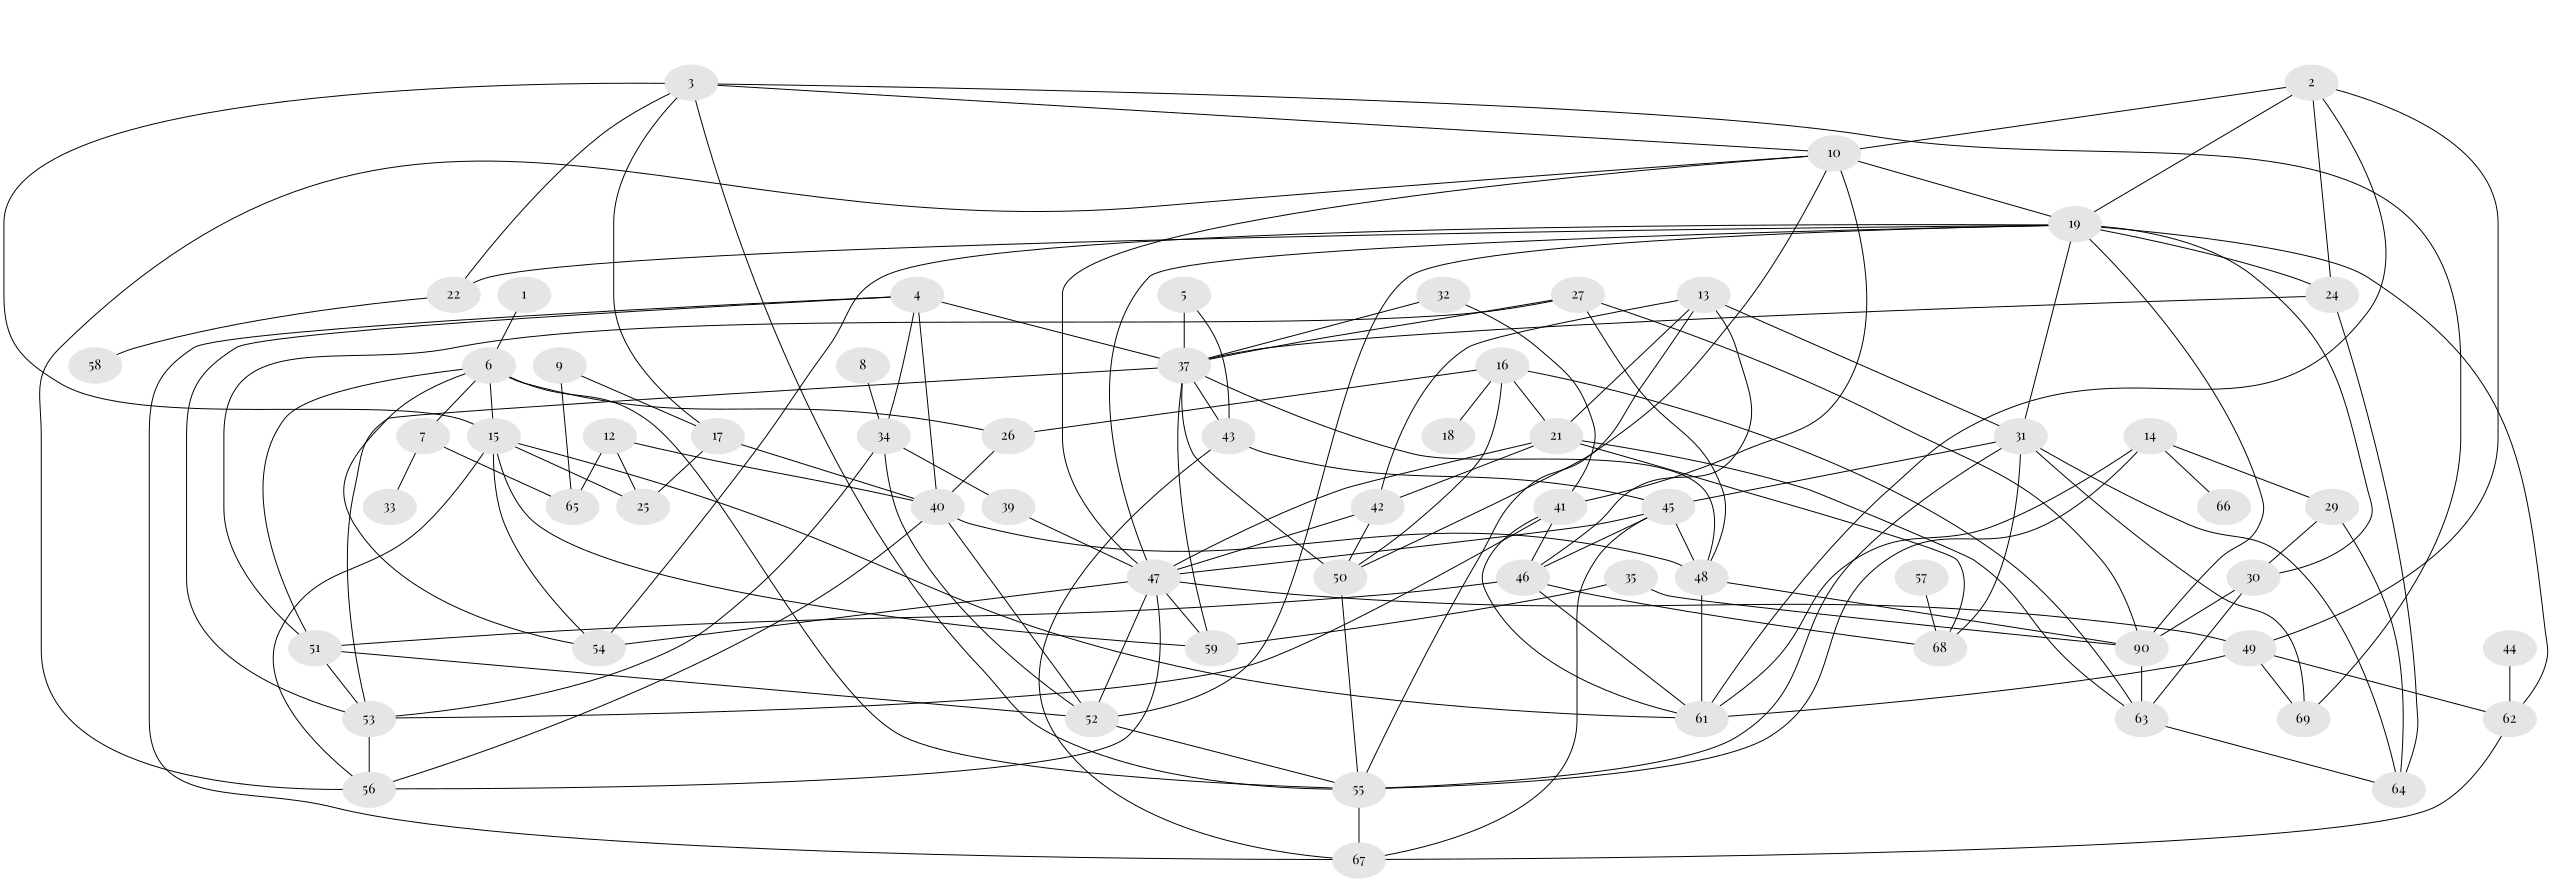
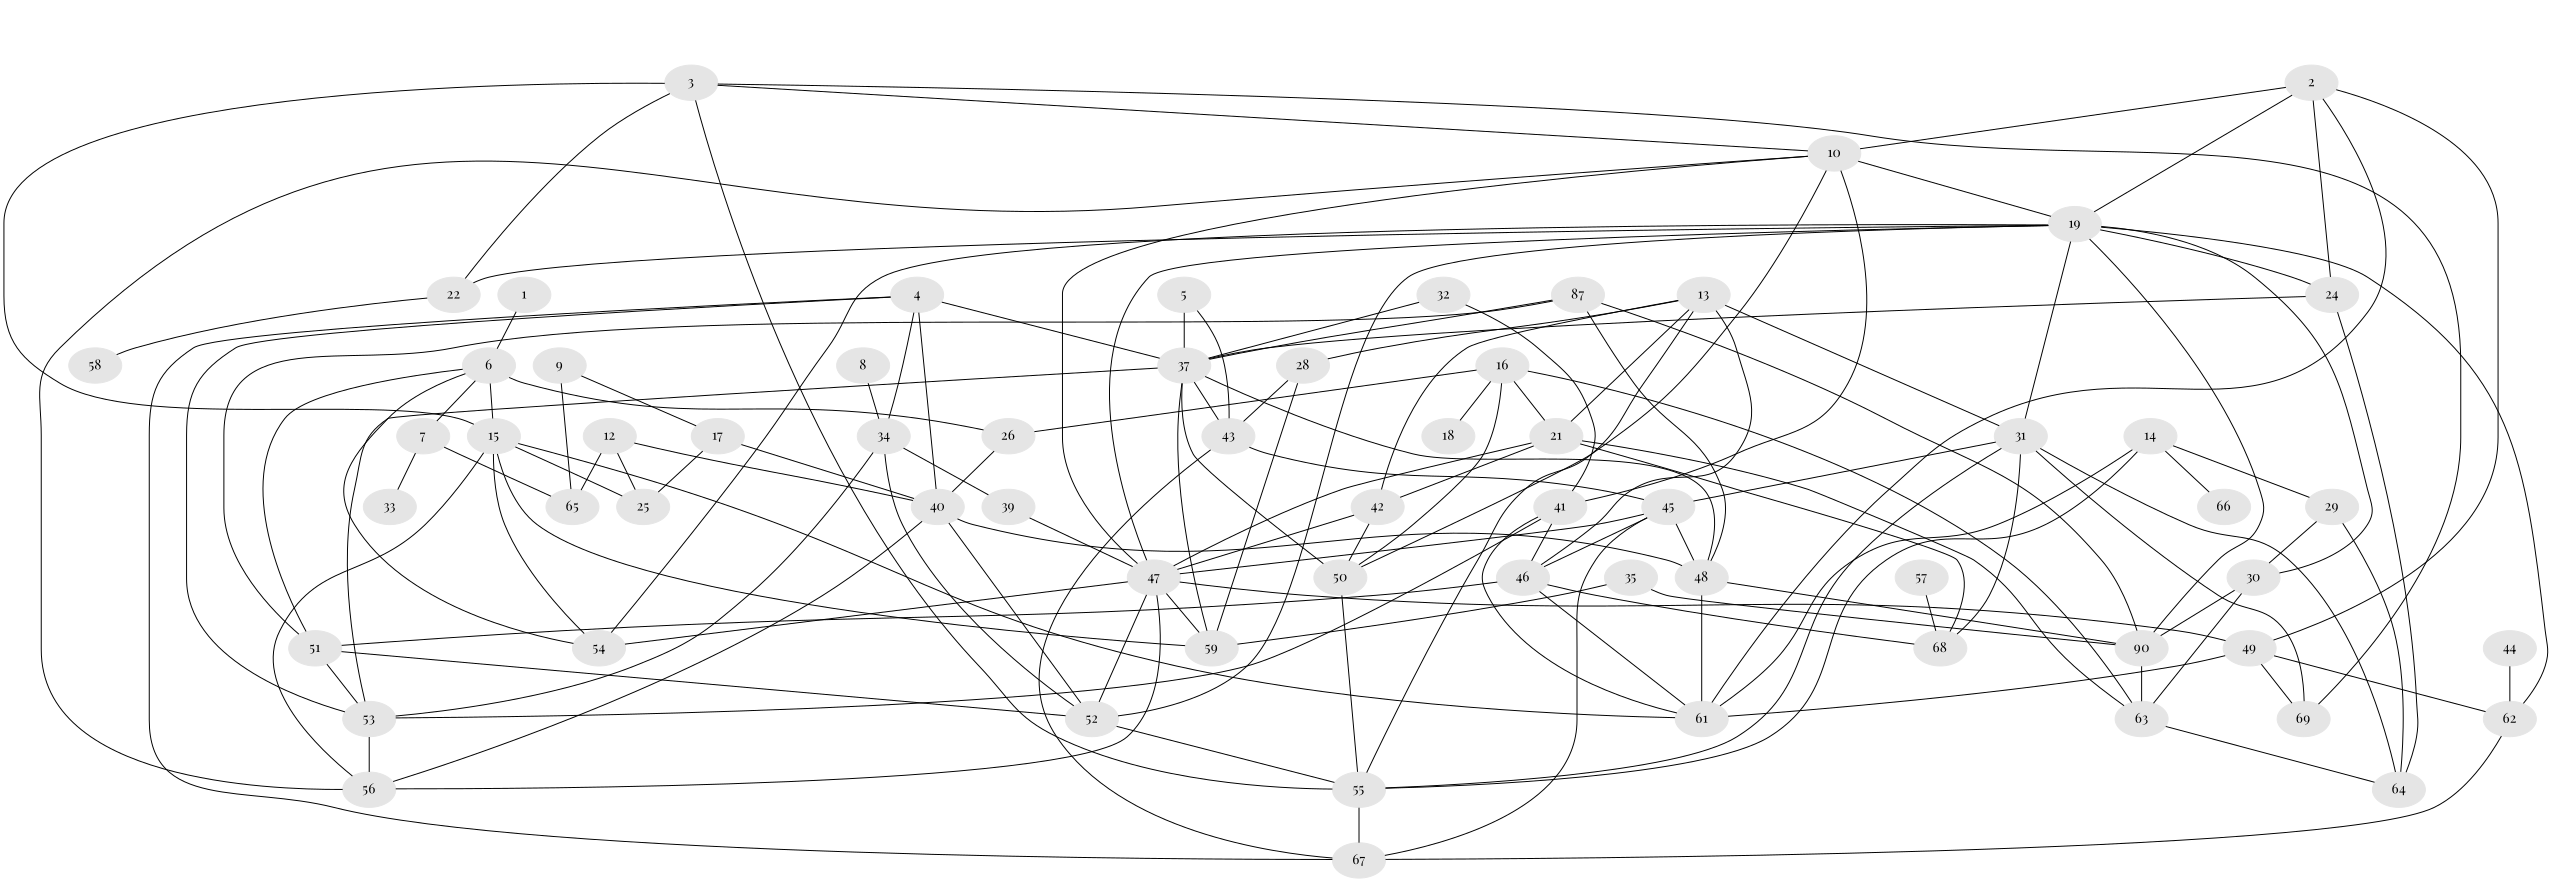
(614, 276) -> none
(1578, 295) -> (1578, 295)
none -> (1303, 366)
(841, 679) -> none
